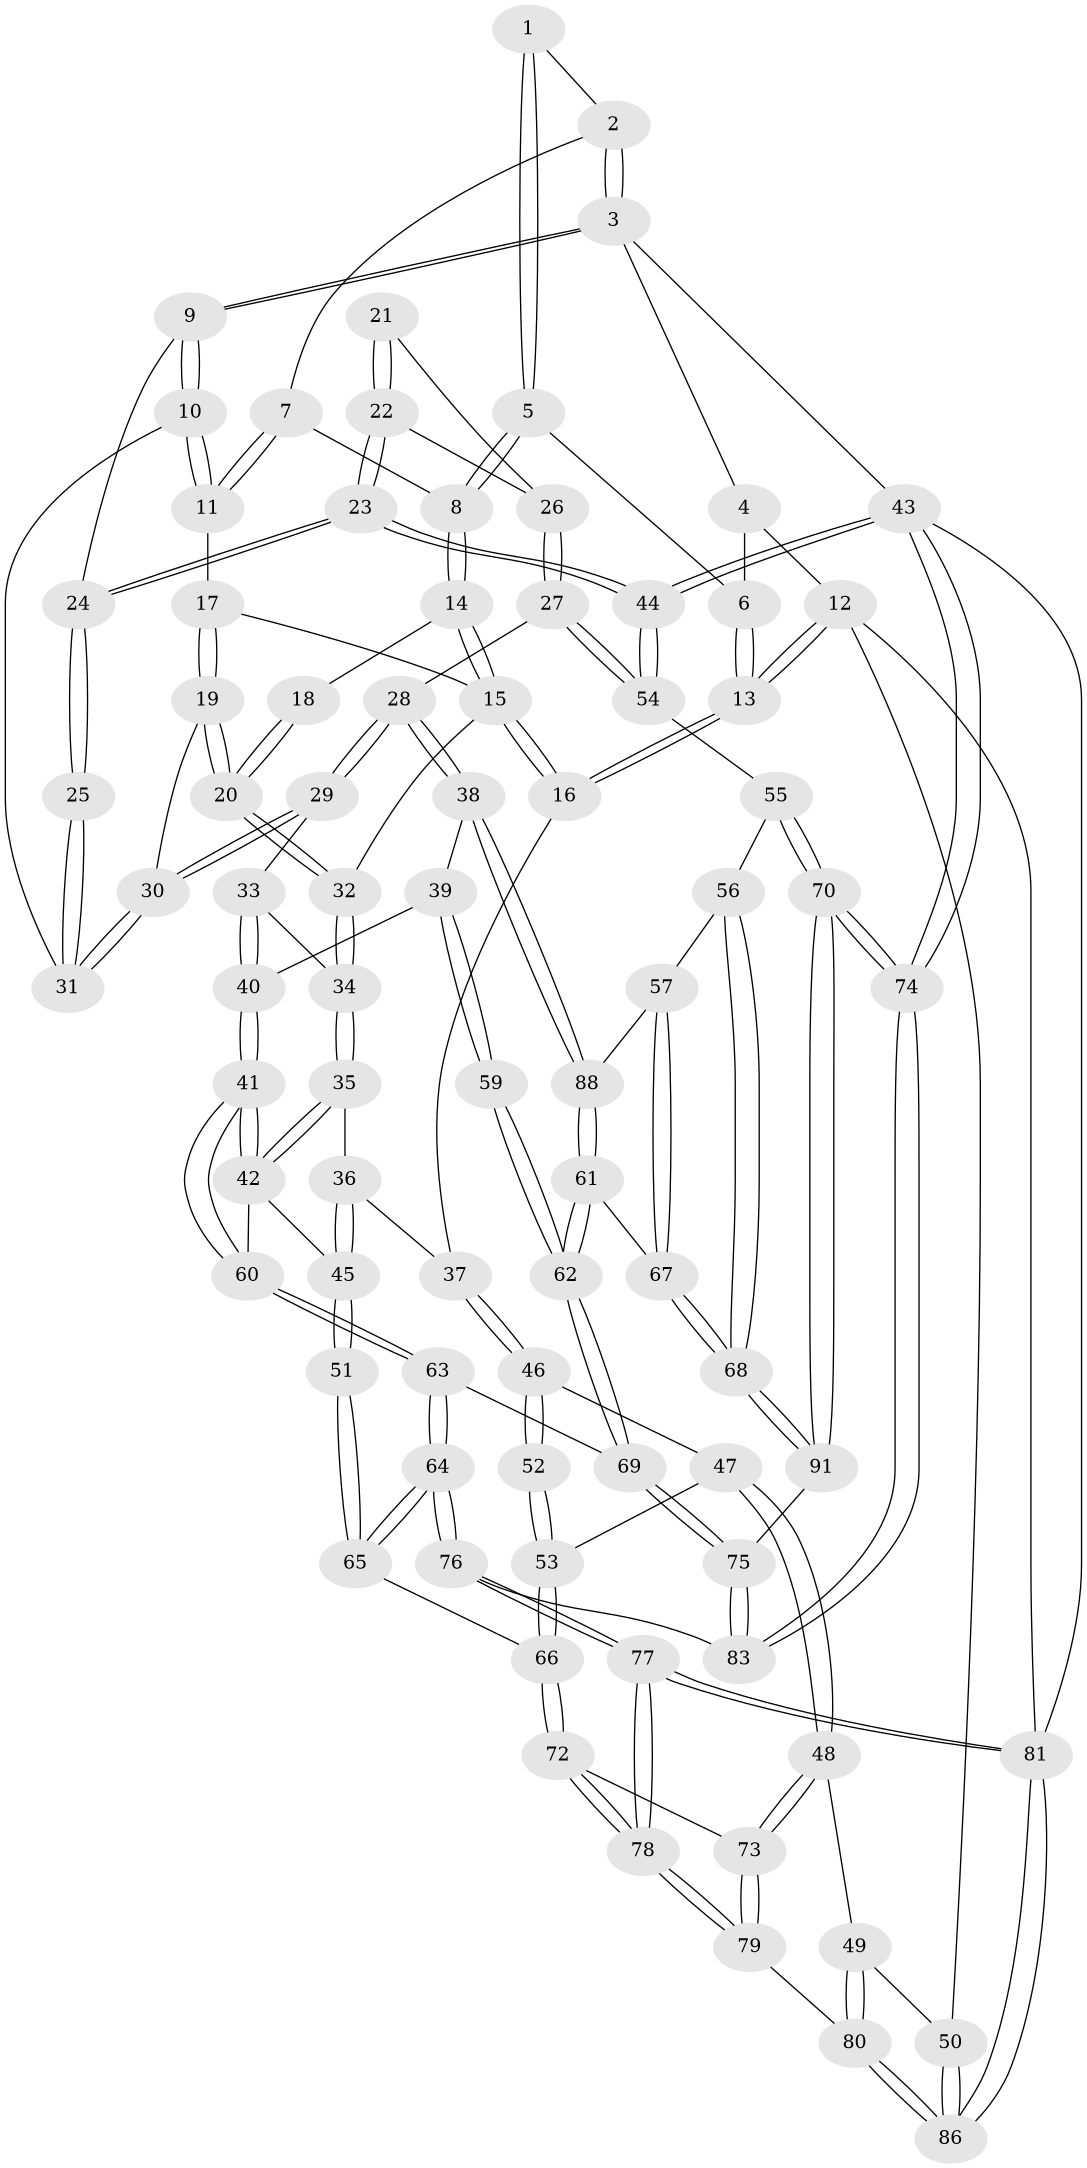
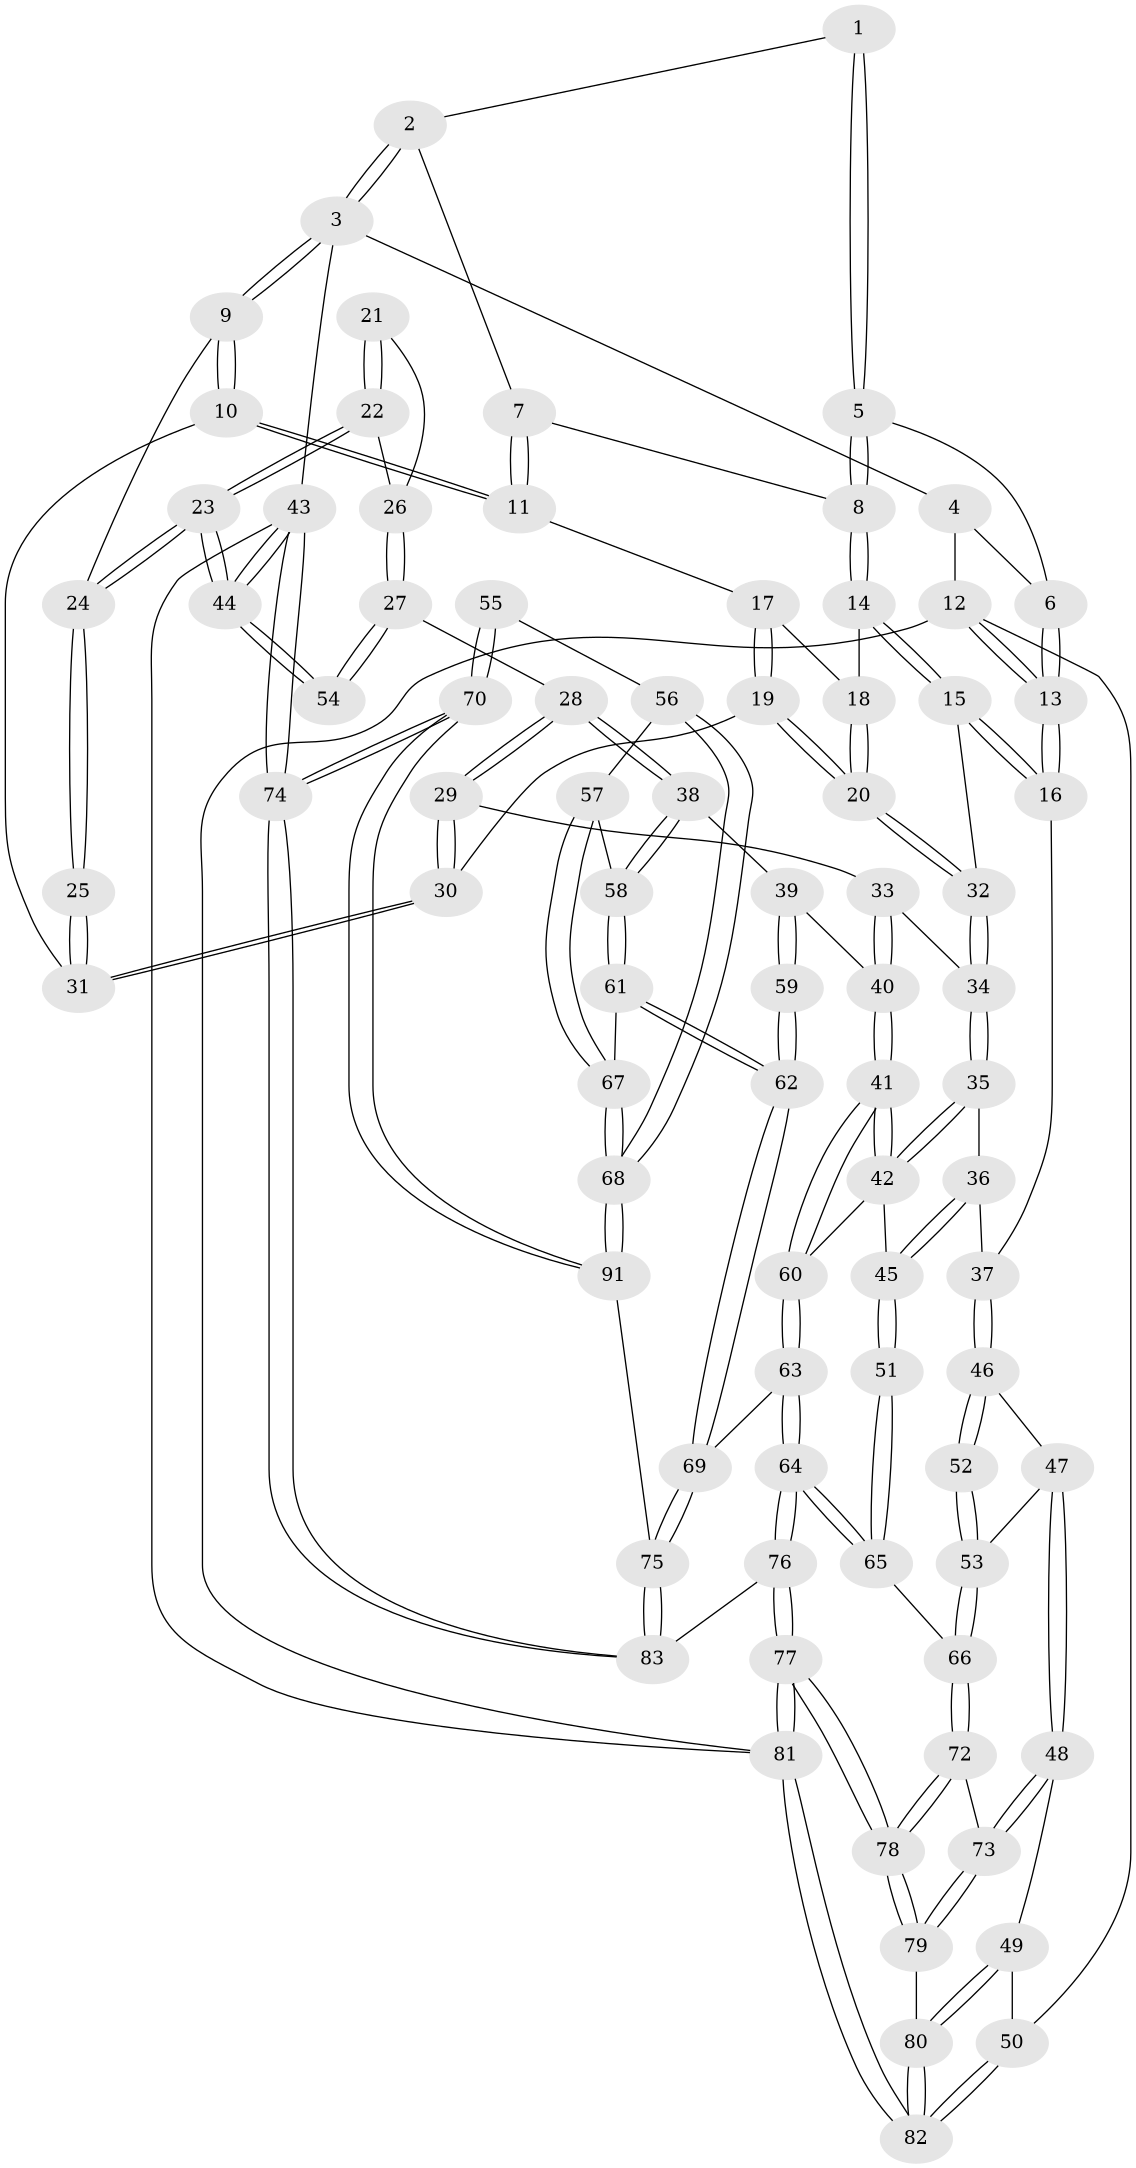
(356, 646) -> (812, 654)
(713, 749) -> none
(587, 1084) -> (617, 892)
(951, 2139) -> (916, 2139)
